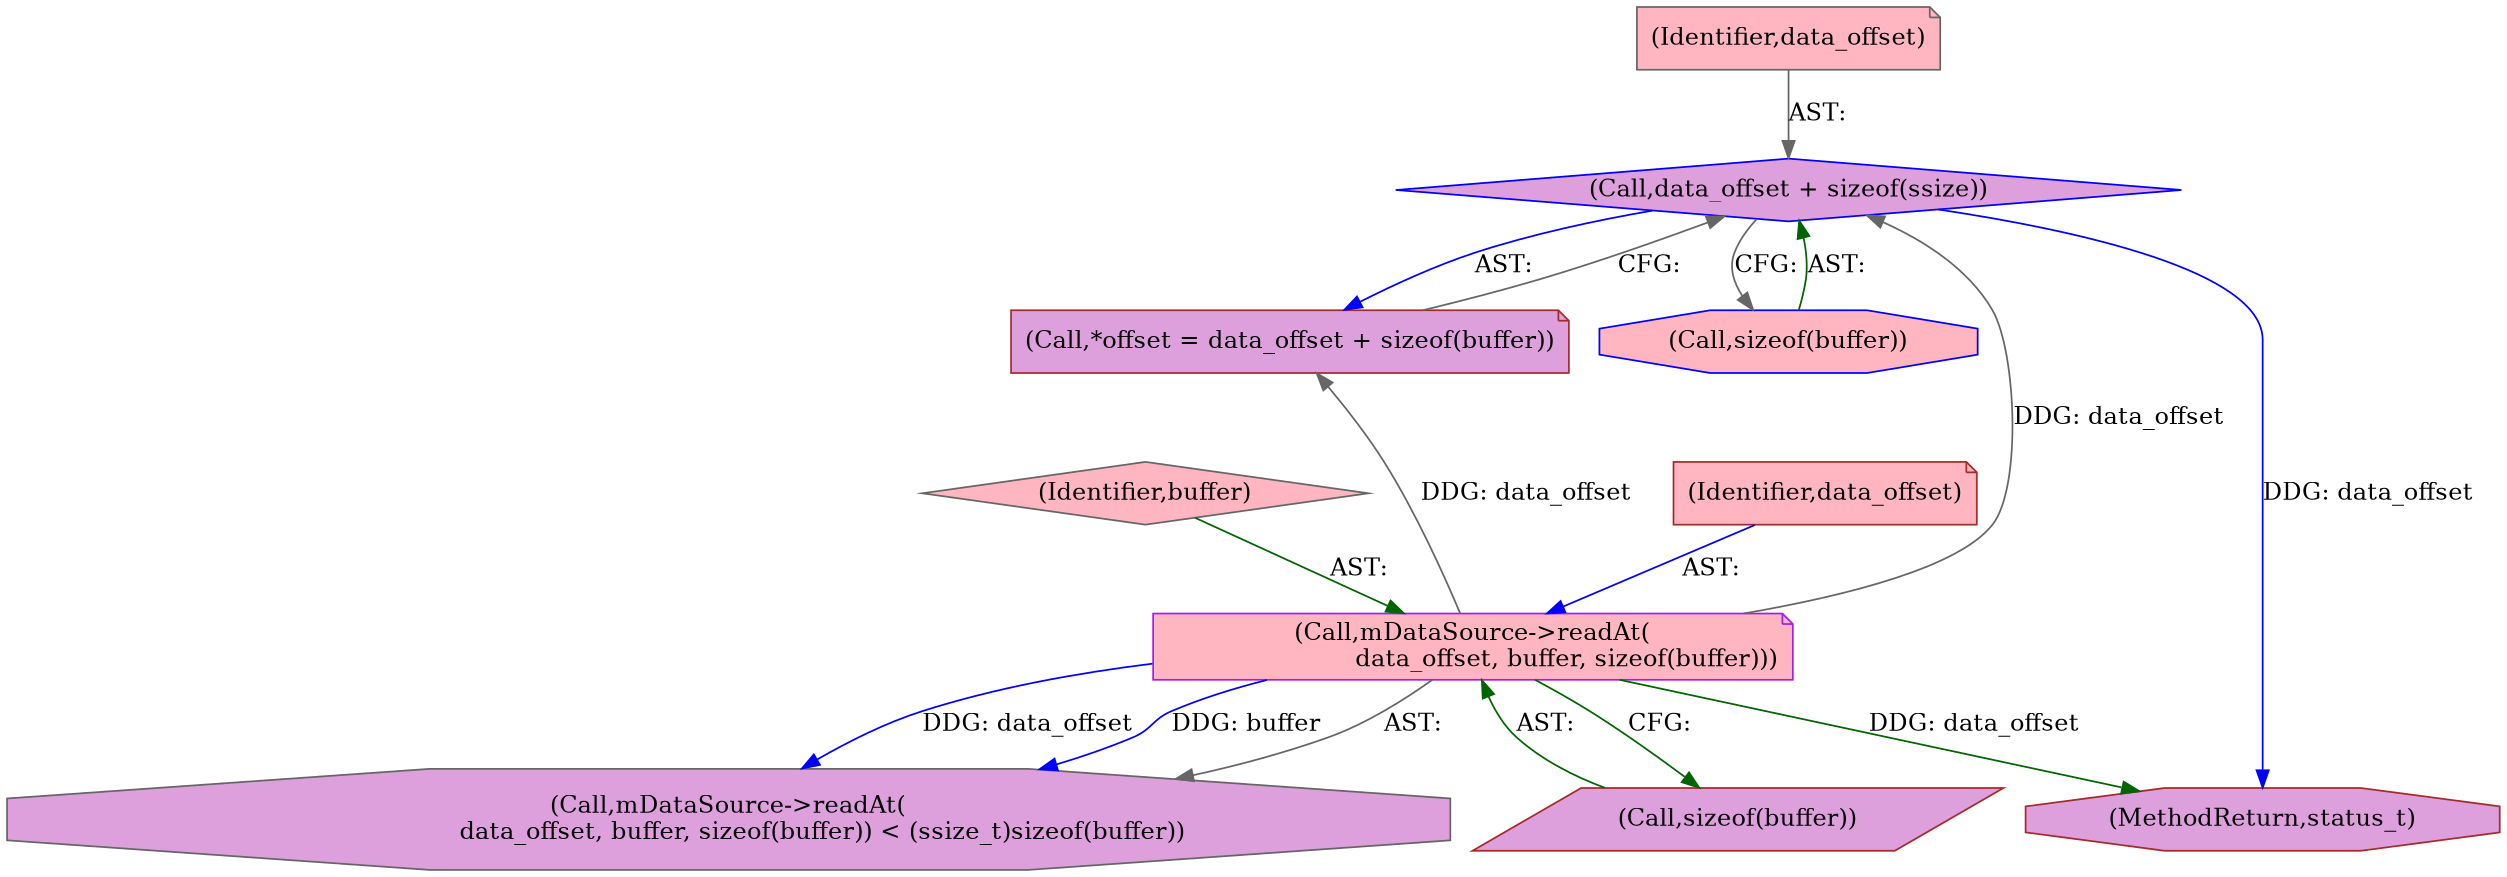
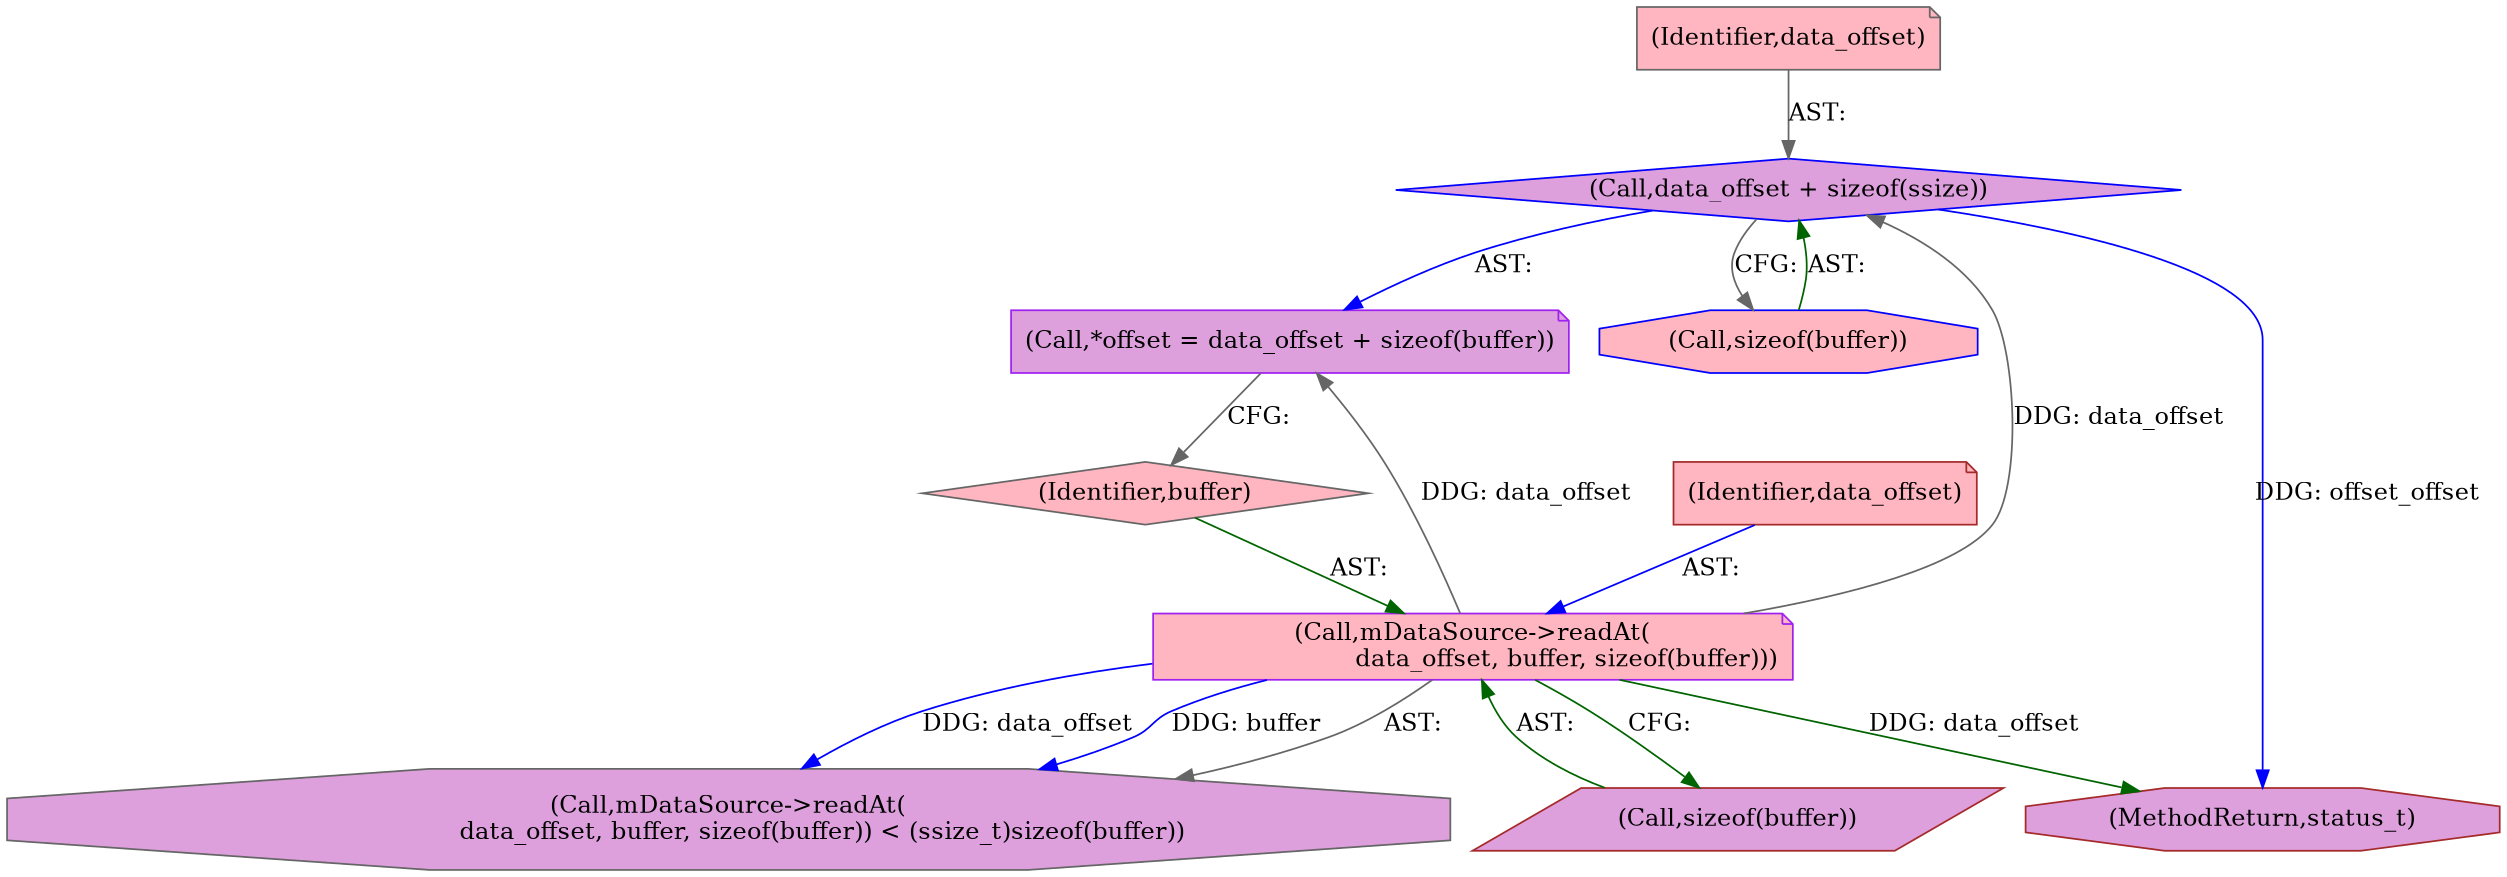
(1567, 271) -> (1222, 413)
(1290, 342) -> (1290, 342)
(2368, 493) -> (2368, 493)
